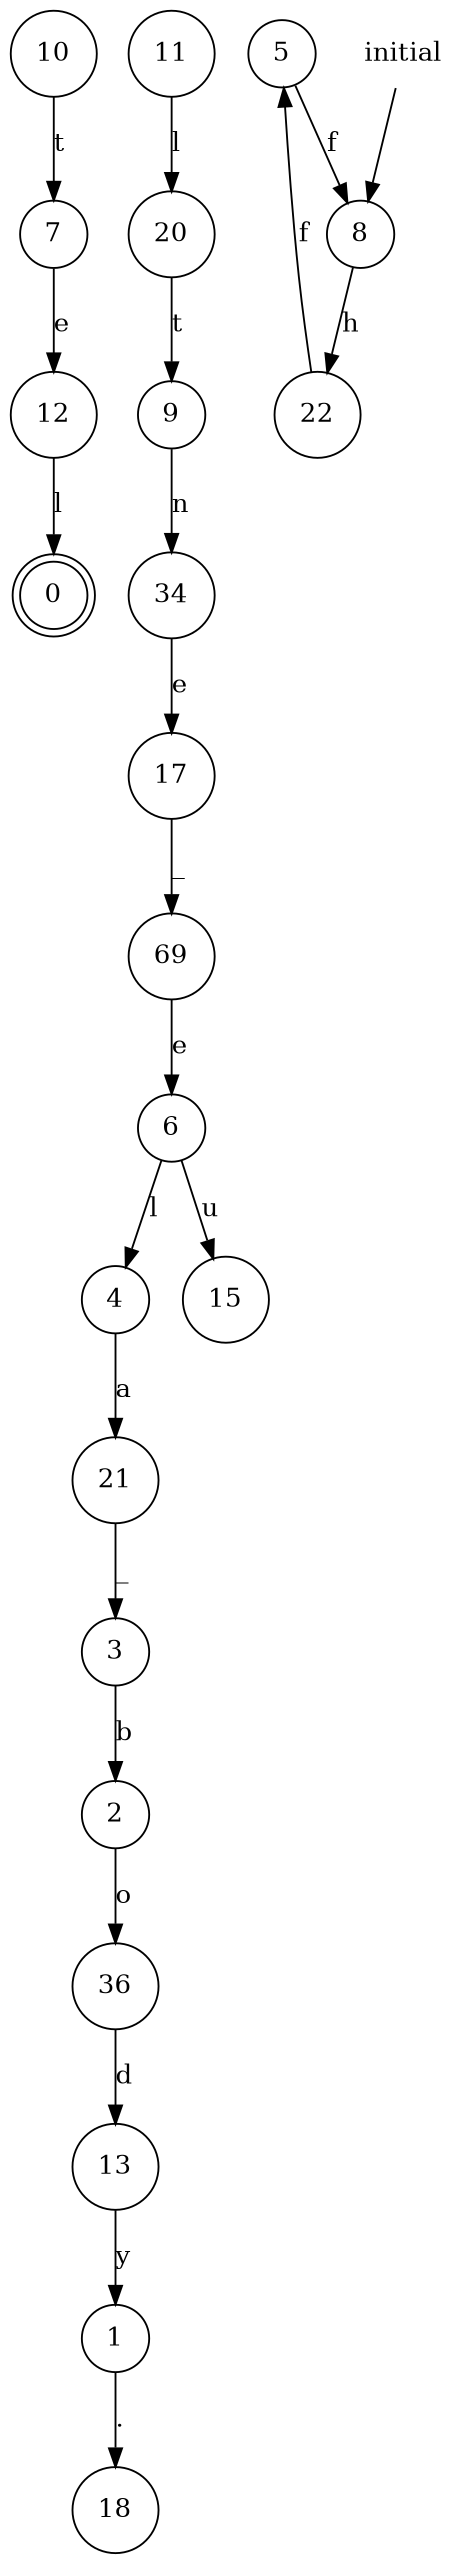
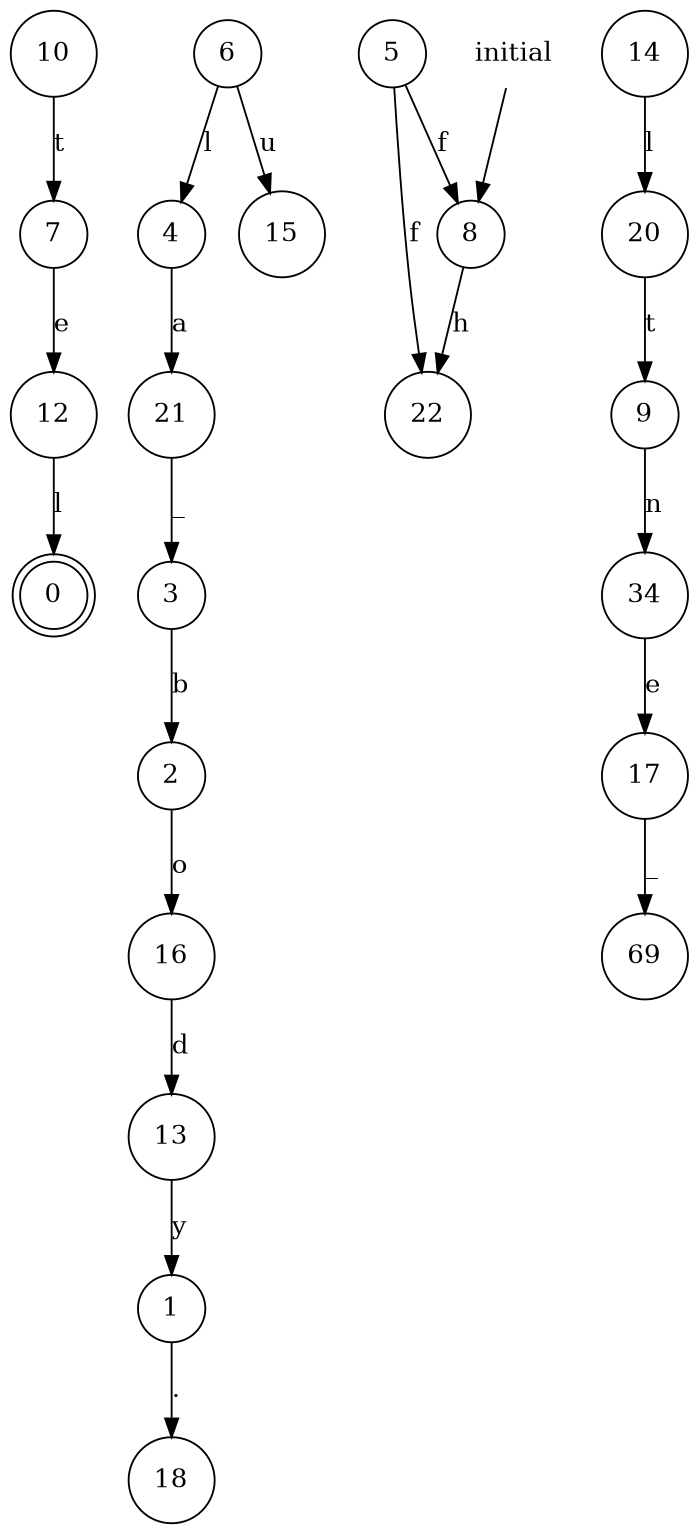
(172, 54) -> (645, 54)
(295, 240) -> (404, 221)
(172, 1038) -> none
(116, 1986) -> (172, 956)
